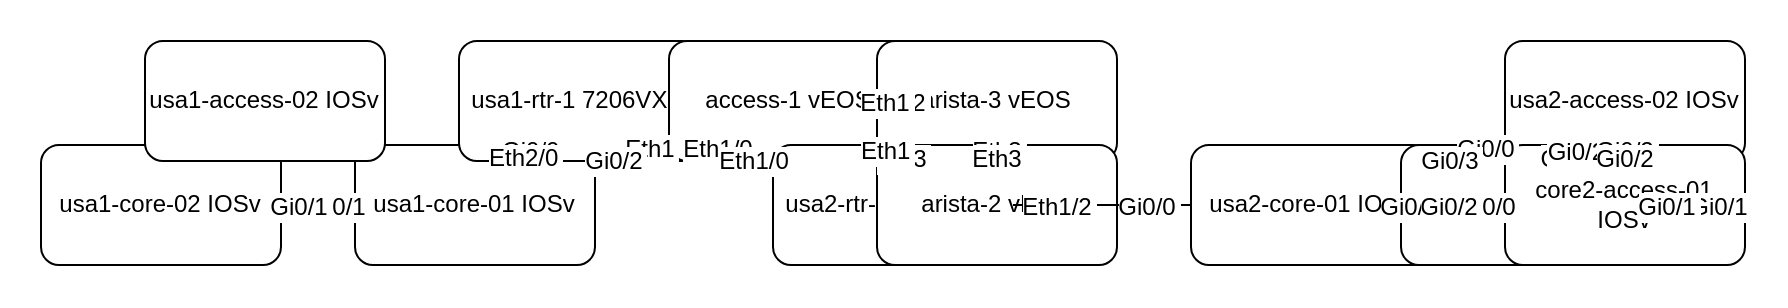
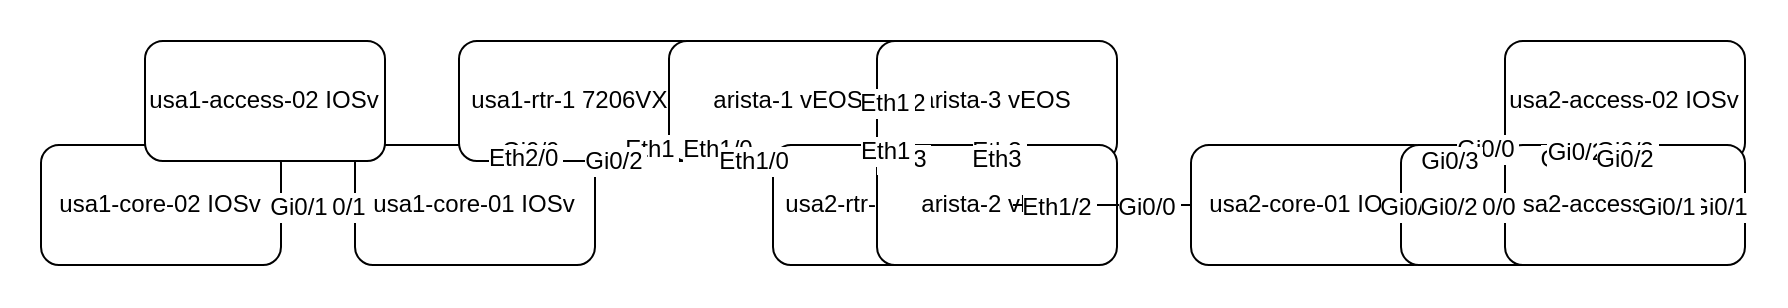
(789, 101) -> (789, 101)
(1625, 205) -> (1625, 205)
